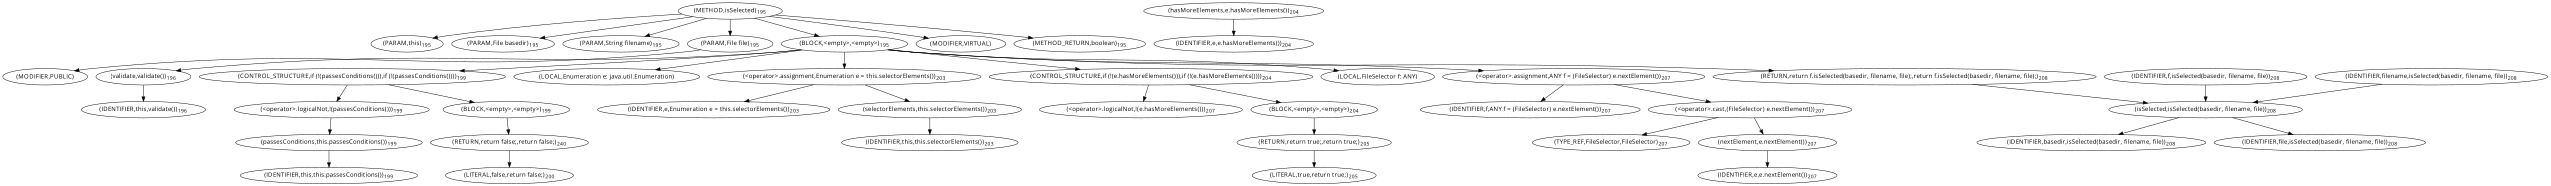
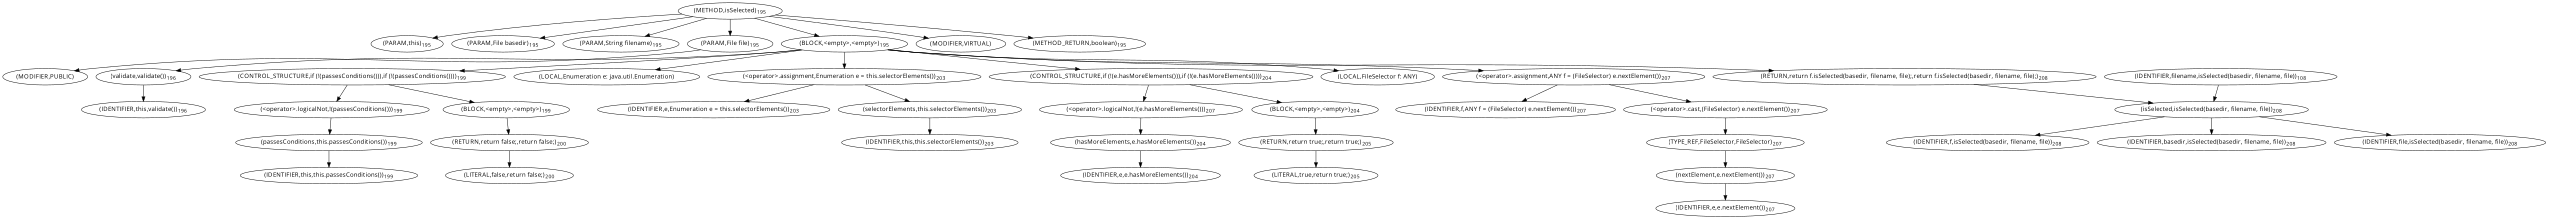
(2512, 76) -> (2302, 76)
(2206, 91) -> (2102, 126)
none -> (1141, 124)
(1758, 124) -> (1725, 157)
(562, 142) -> (562, 142)
